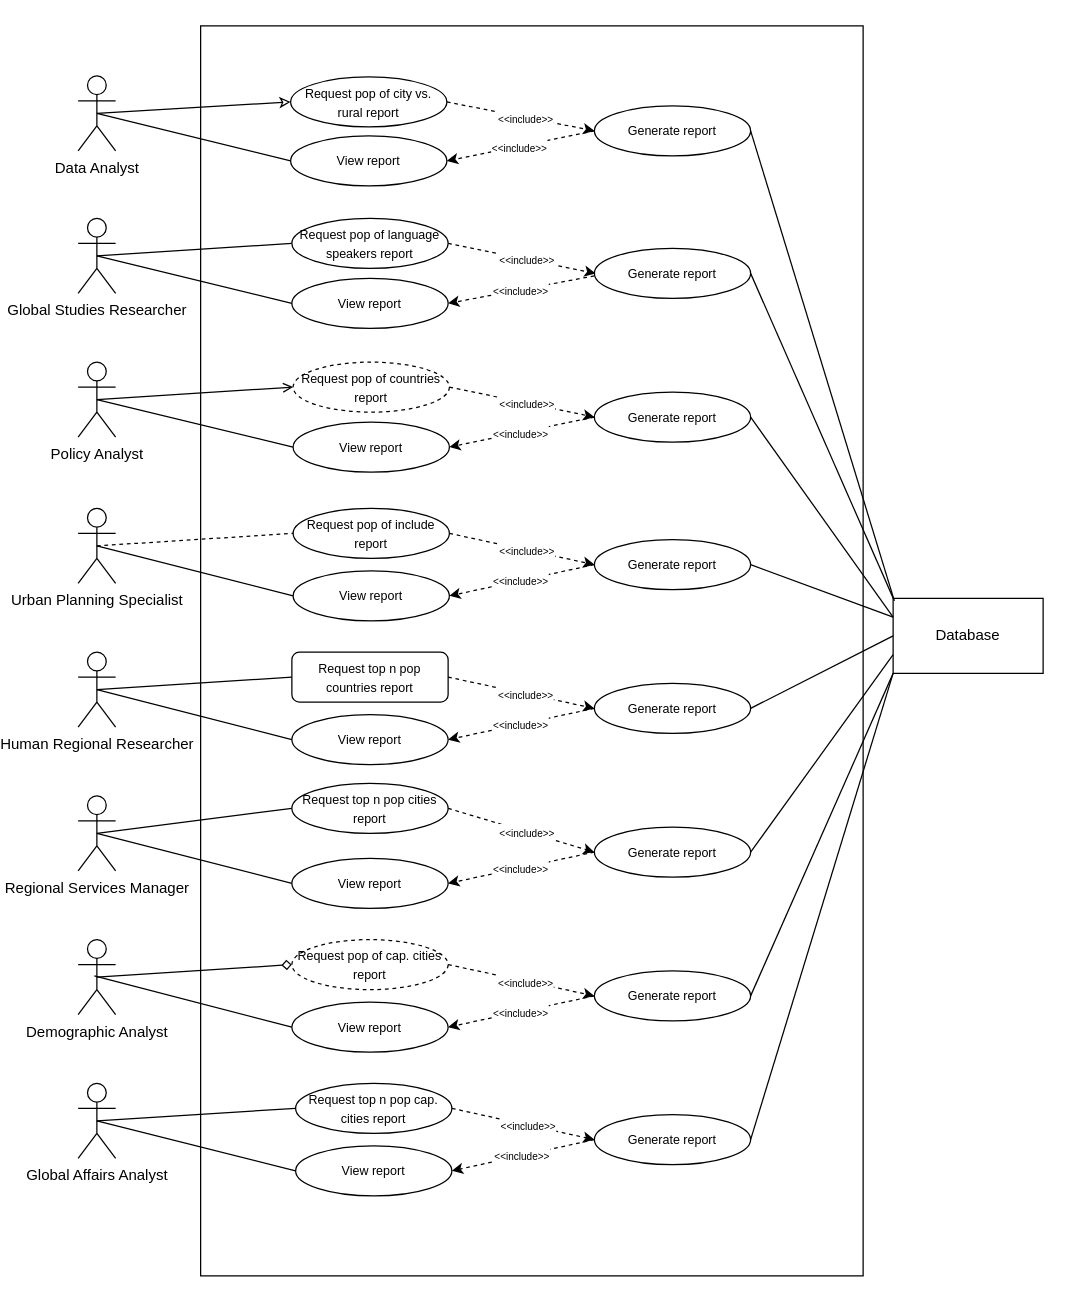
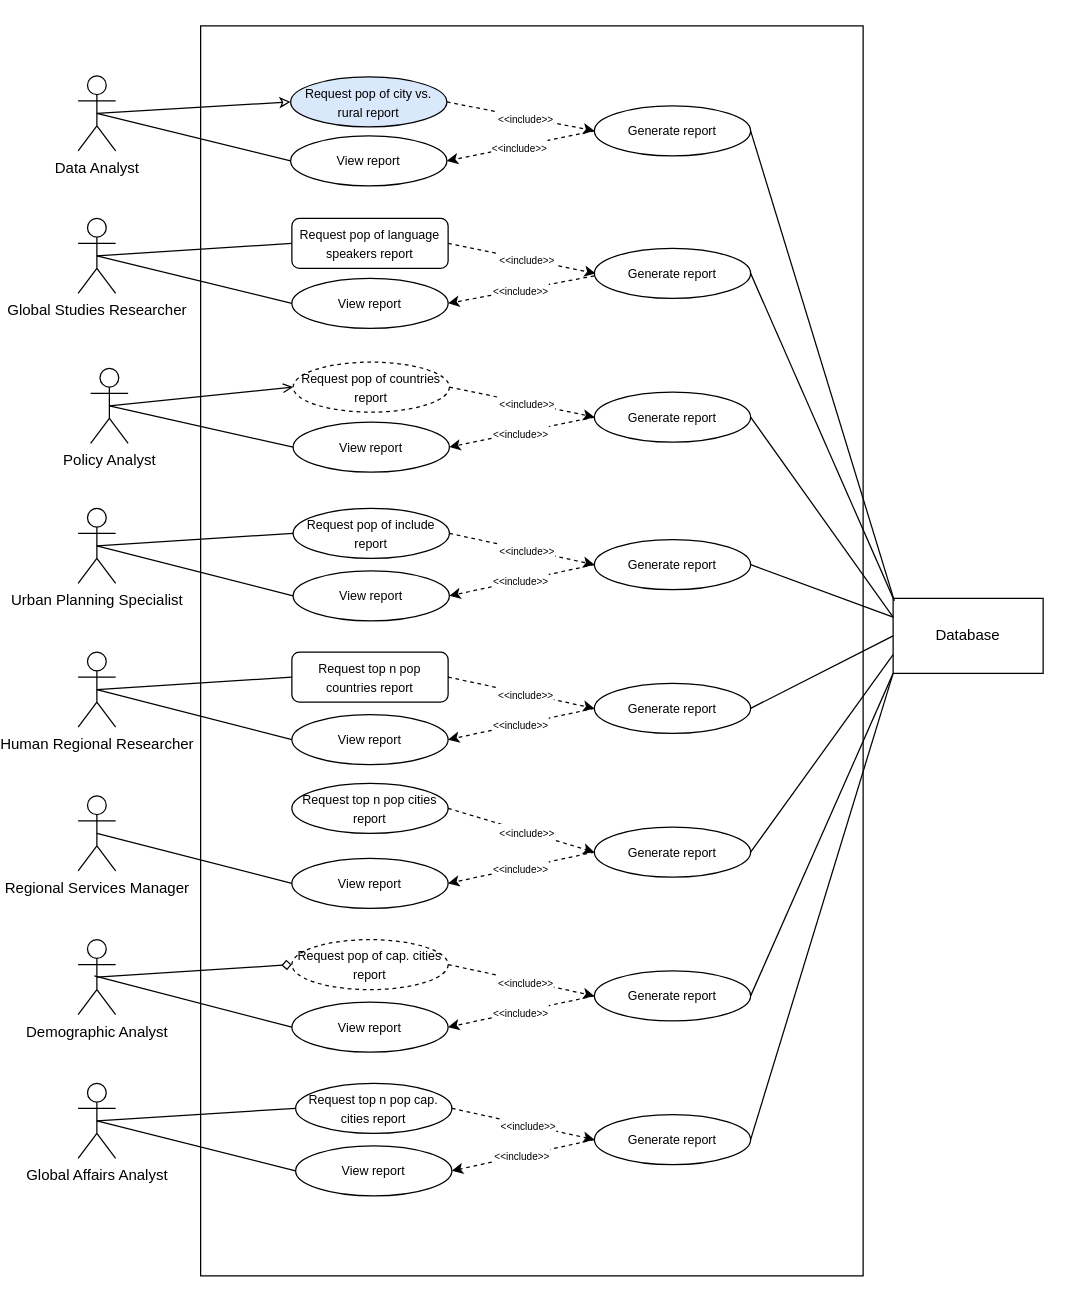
(369, 102) -> (369, 102)
(370, 243) -> (370, 243)
(97, 399) -> (109, 406)
(196, 539) -> (196, 539)
(196, 820) -> none
